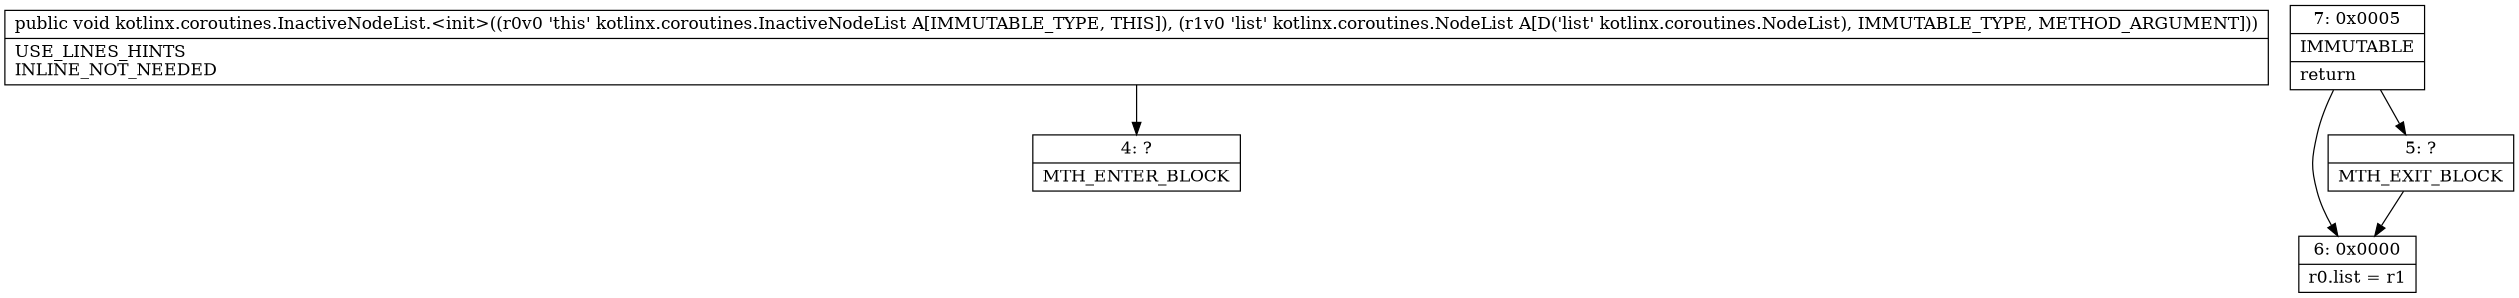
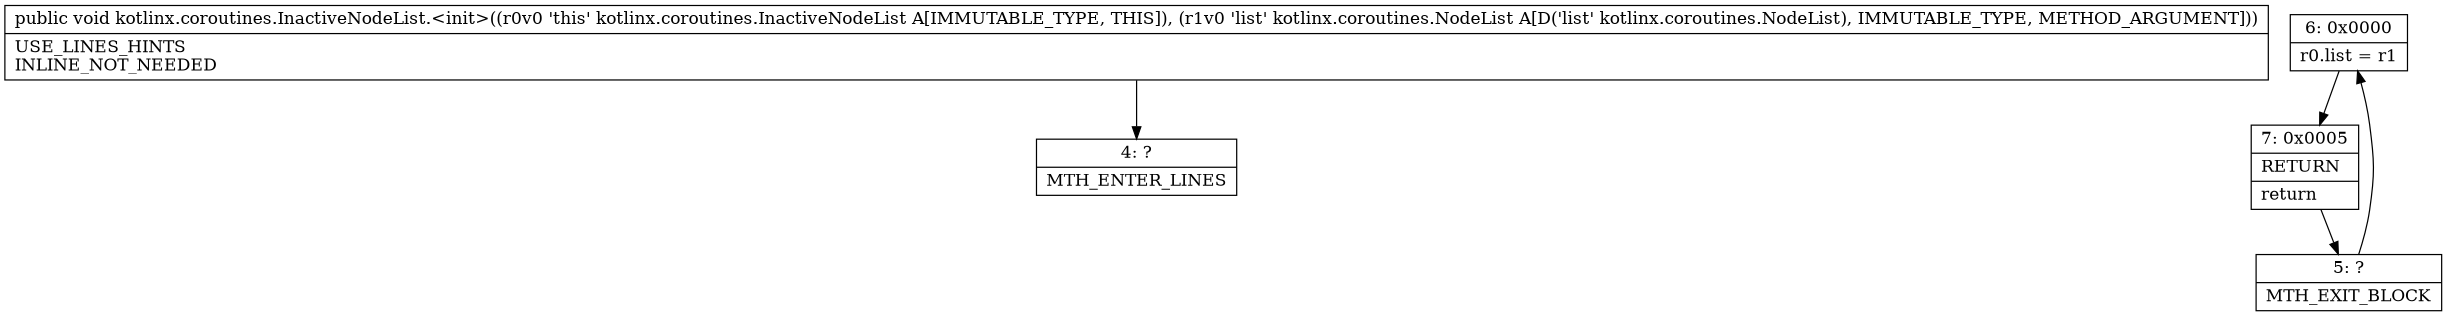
(2357, 47) -> (2301, 167)
(2313, 158) -> (2331, 92)
(1137, 176) -> (1137, 181)
